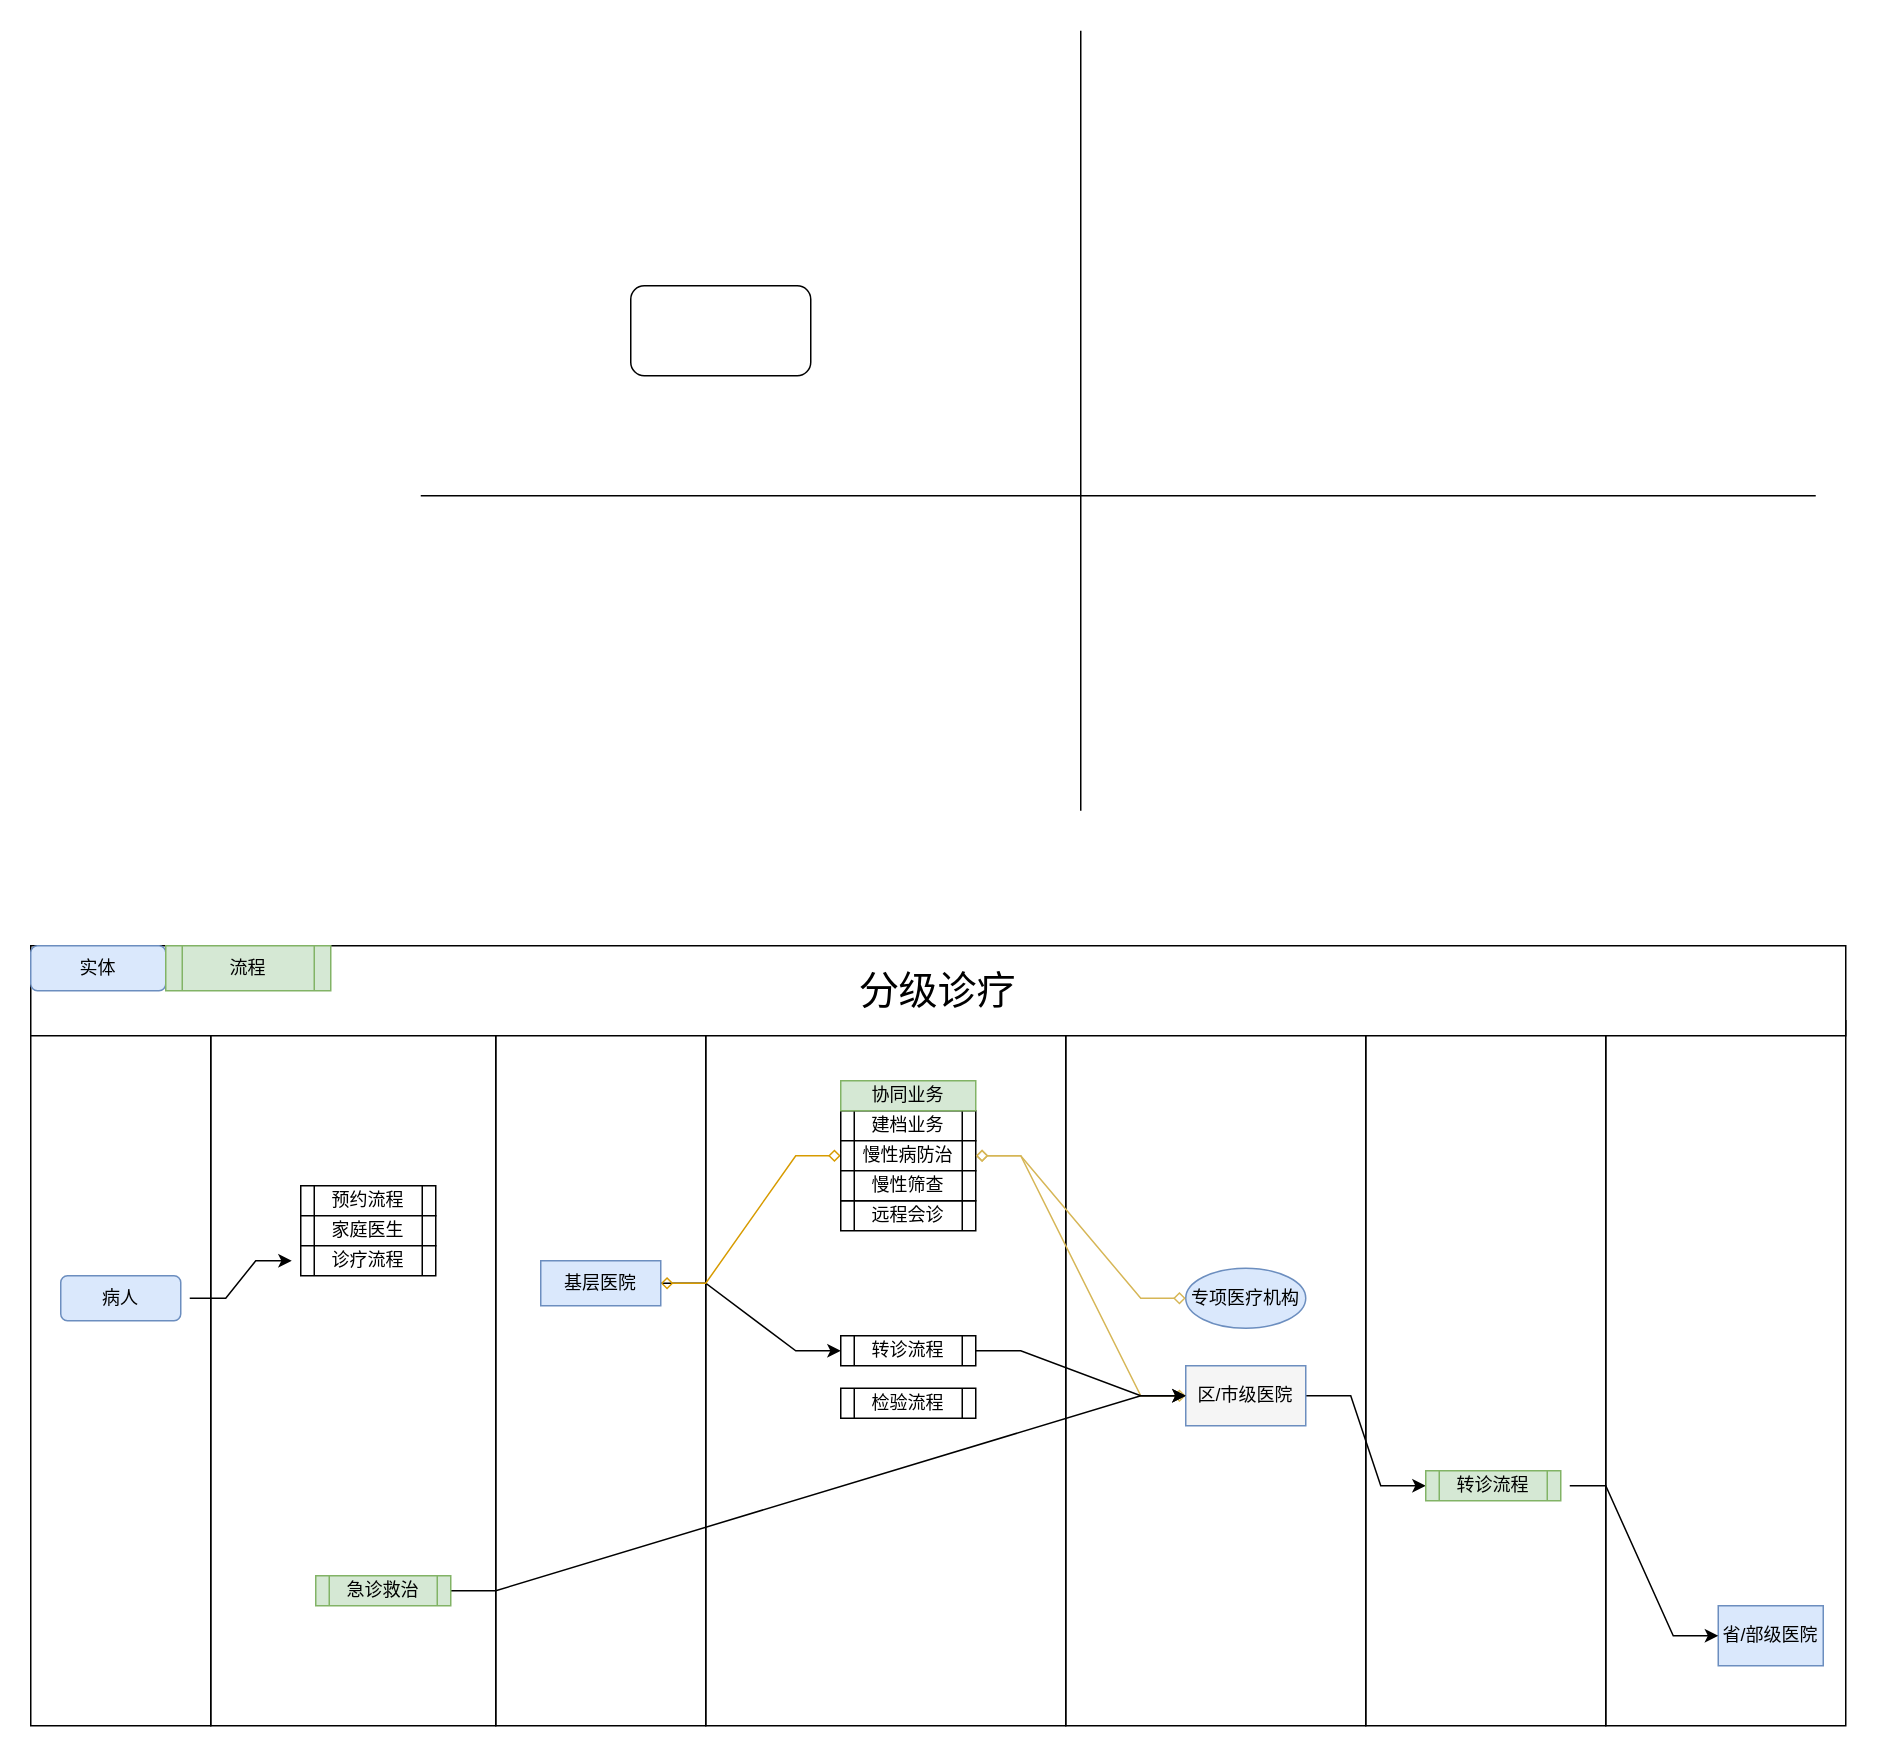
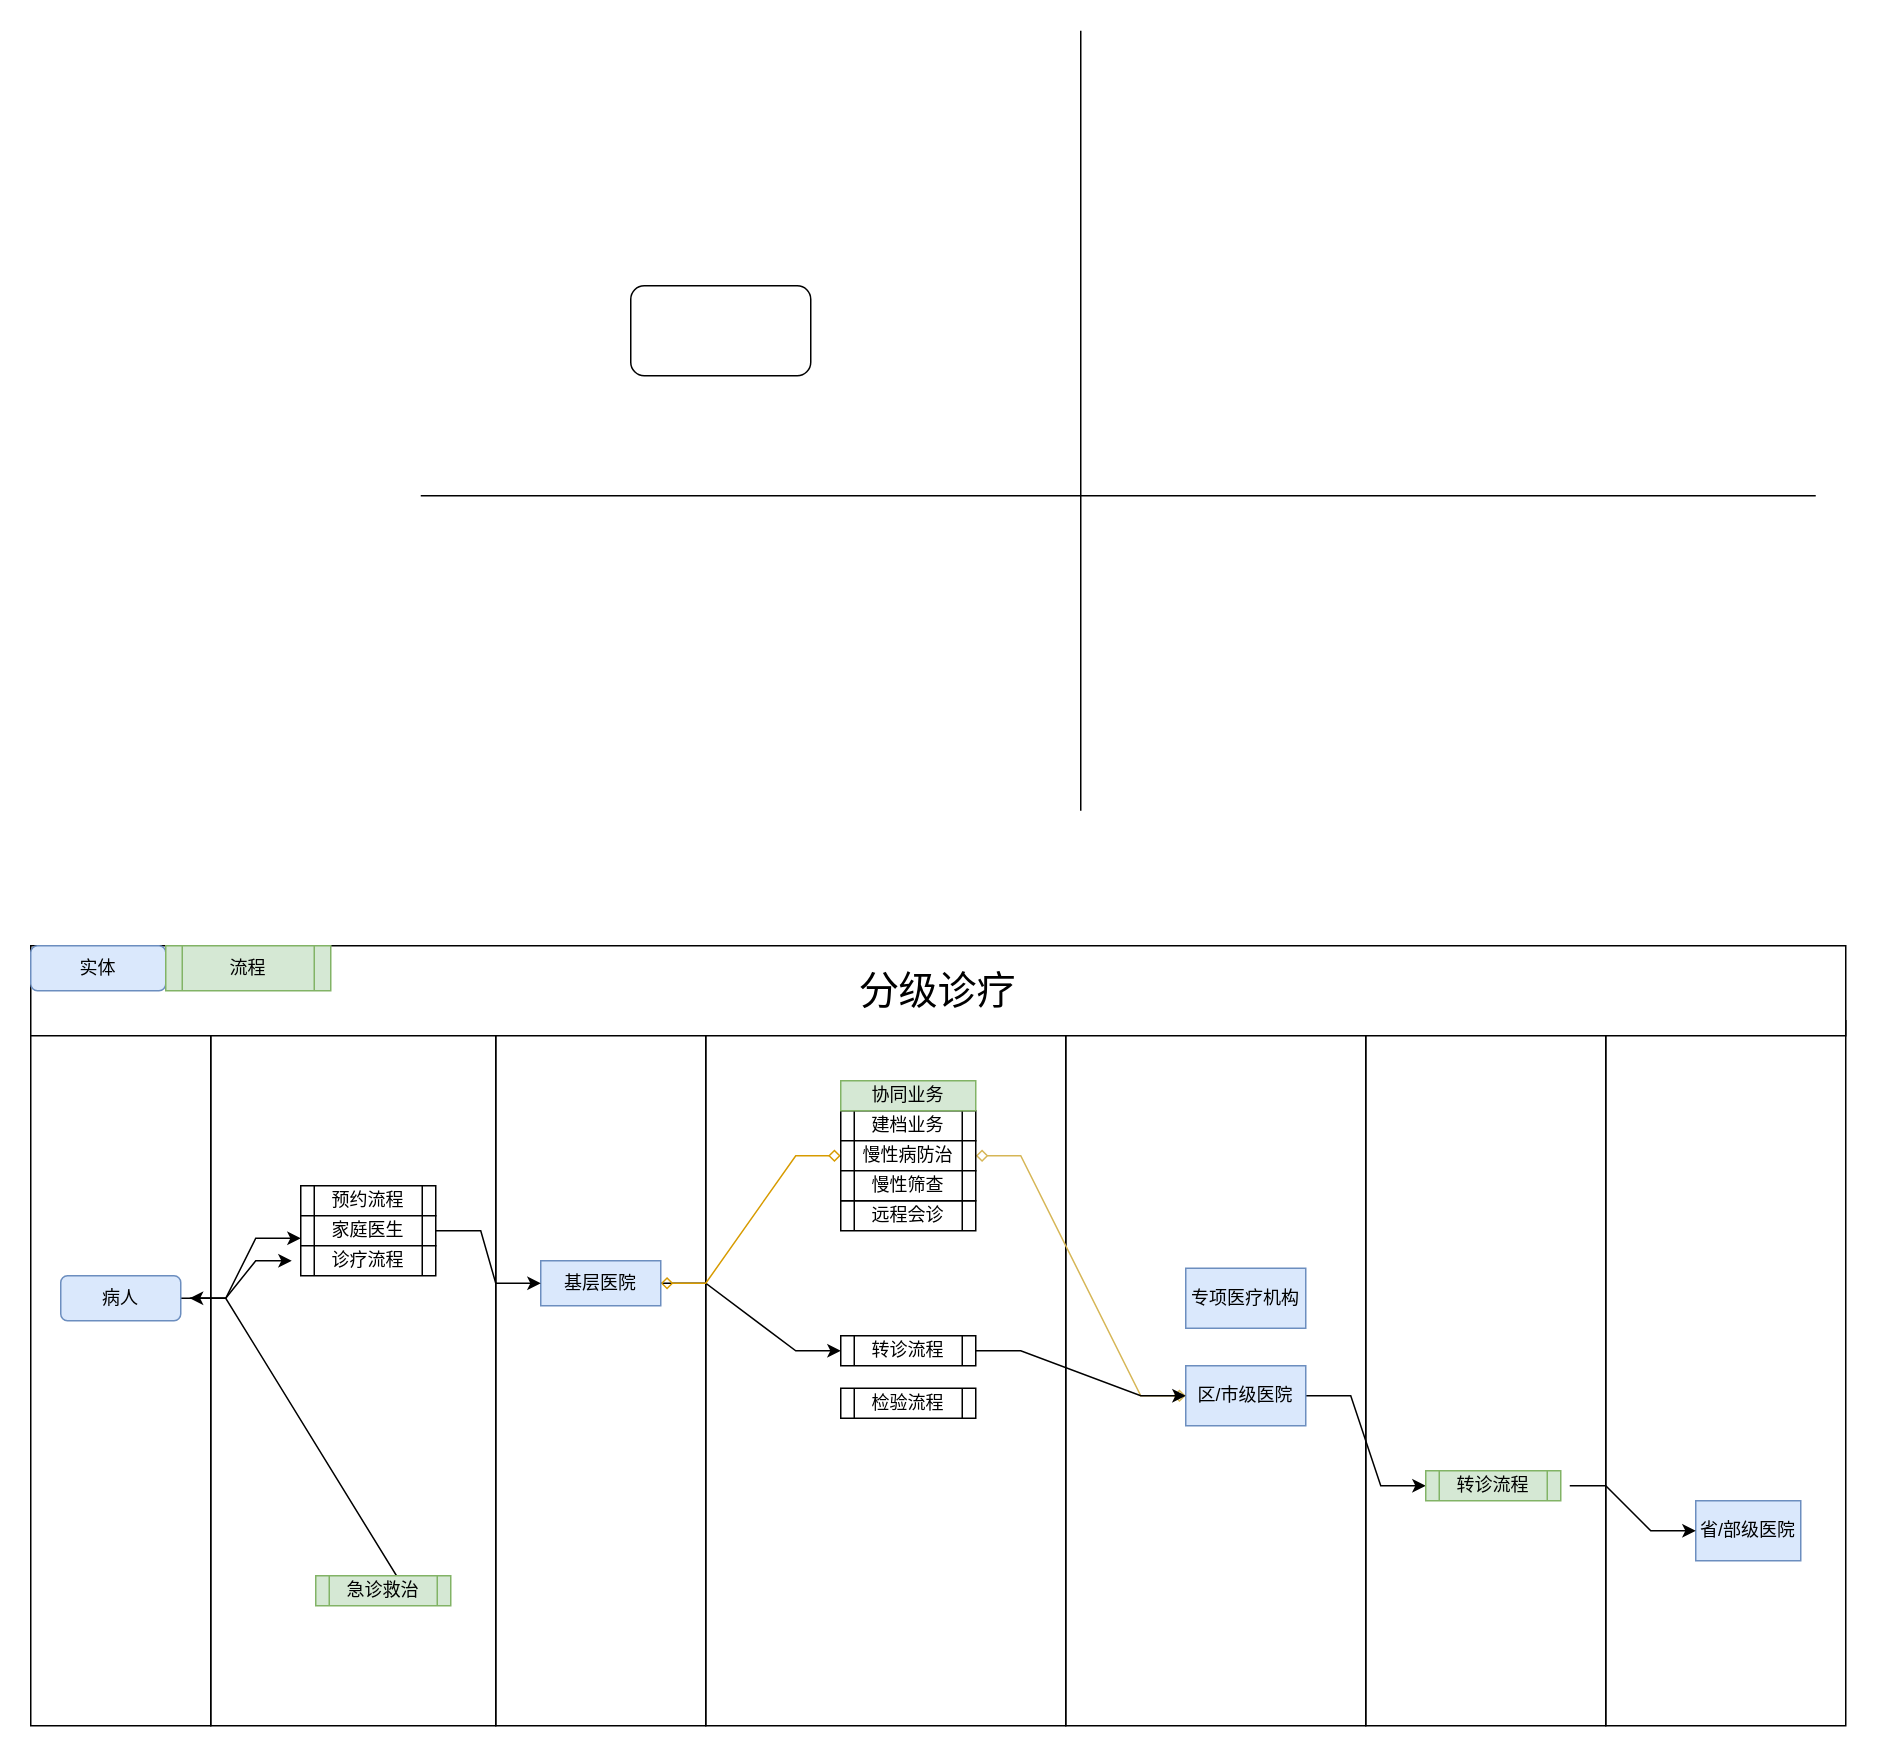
(1093, 1242) -> none
none -> (252, 1245)
none -> (487, 1252)
(1246, 1298) -> (1246, 1298)
(1246, 1396) -> (1246, 1396)
(795, 1500) -> (312, 1438)
(1771, 1636) -> (1748, 1531)
